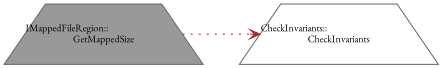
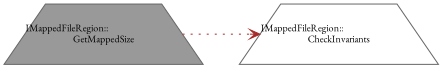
(339, 34) -> (339, 34)
